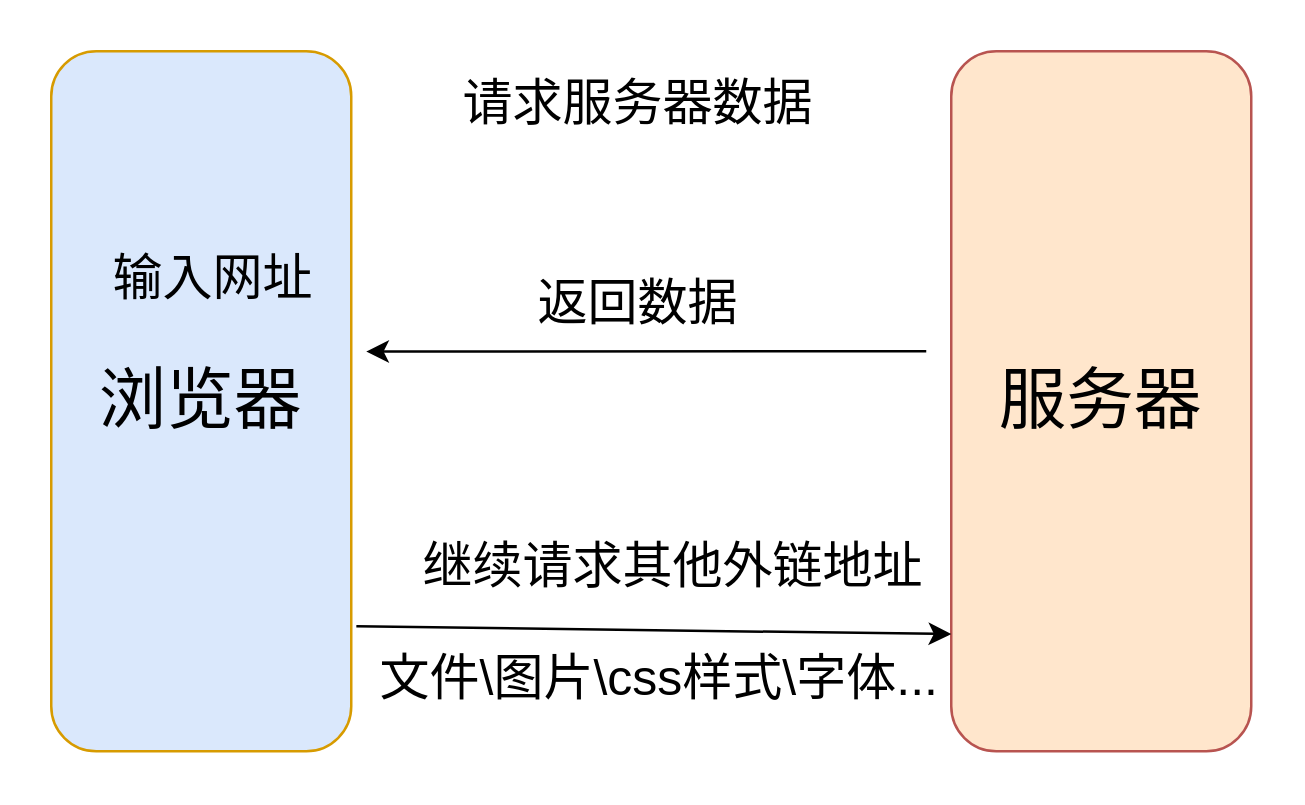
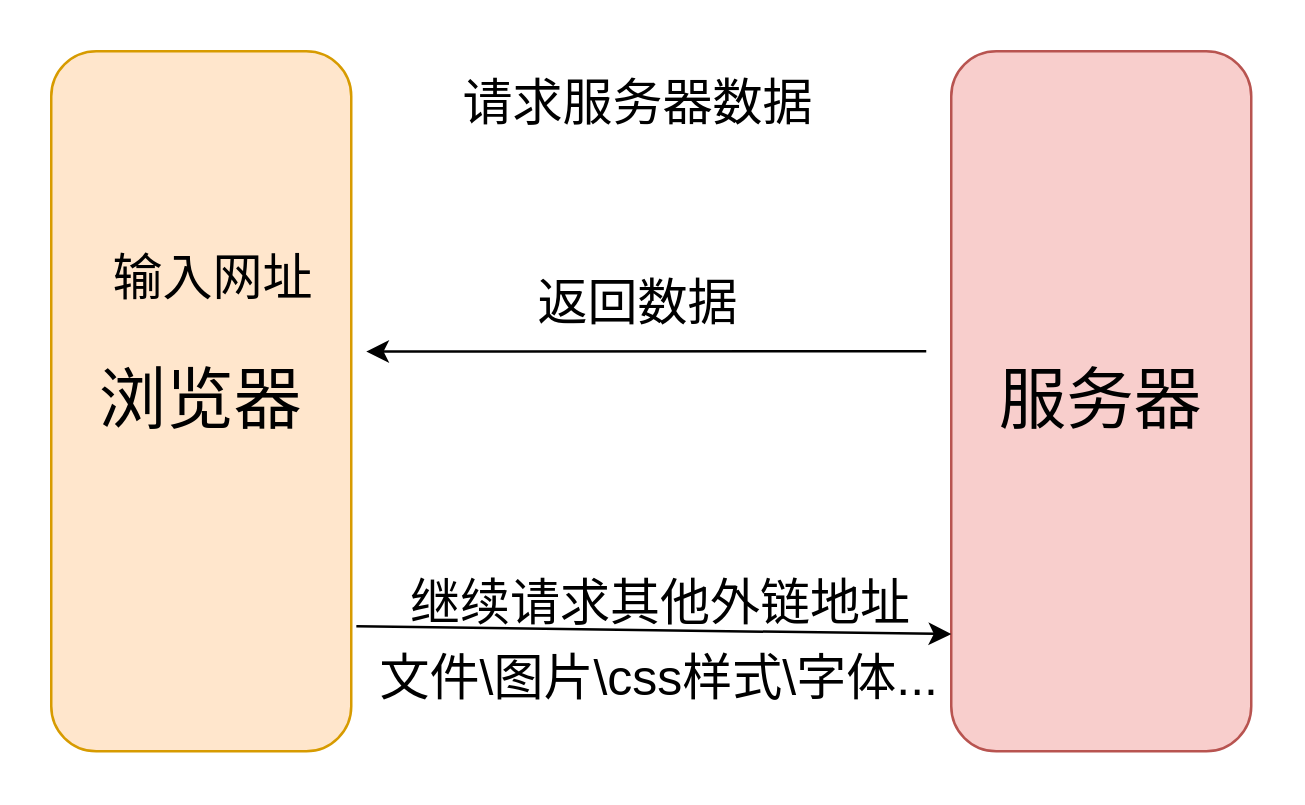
(201, 401) -> (201, 401)
(1101, 401) -> (1101, 401)
(674, 564) -> (661, 601)
